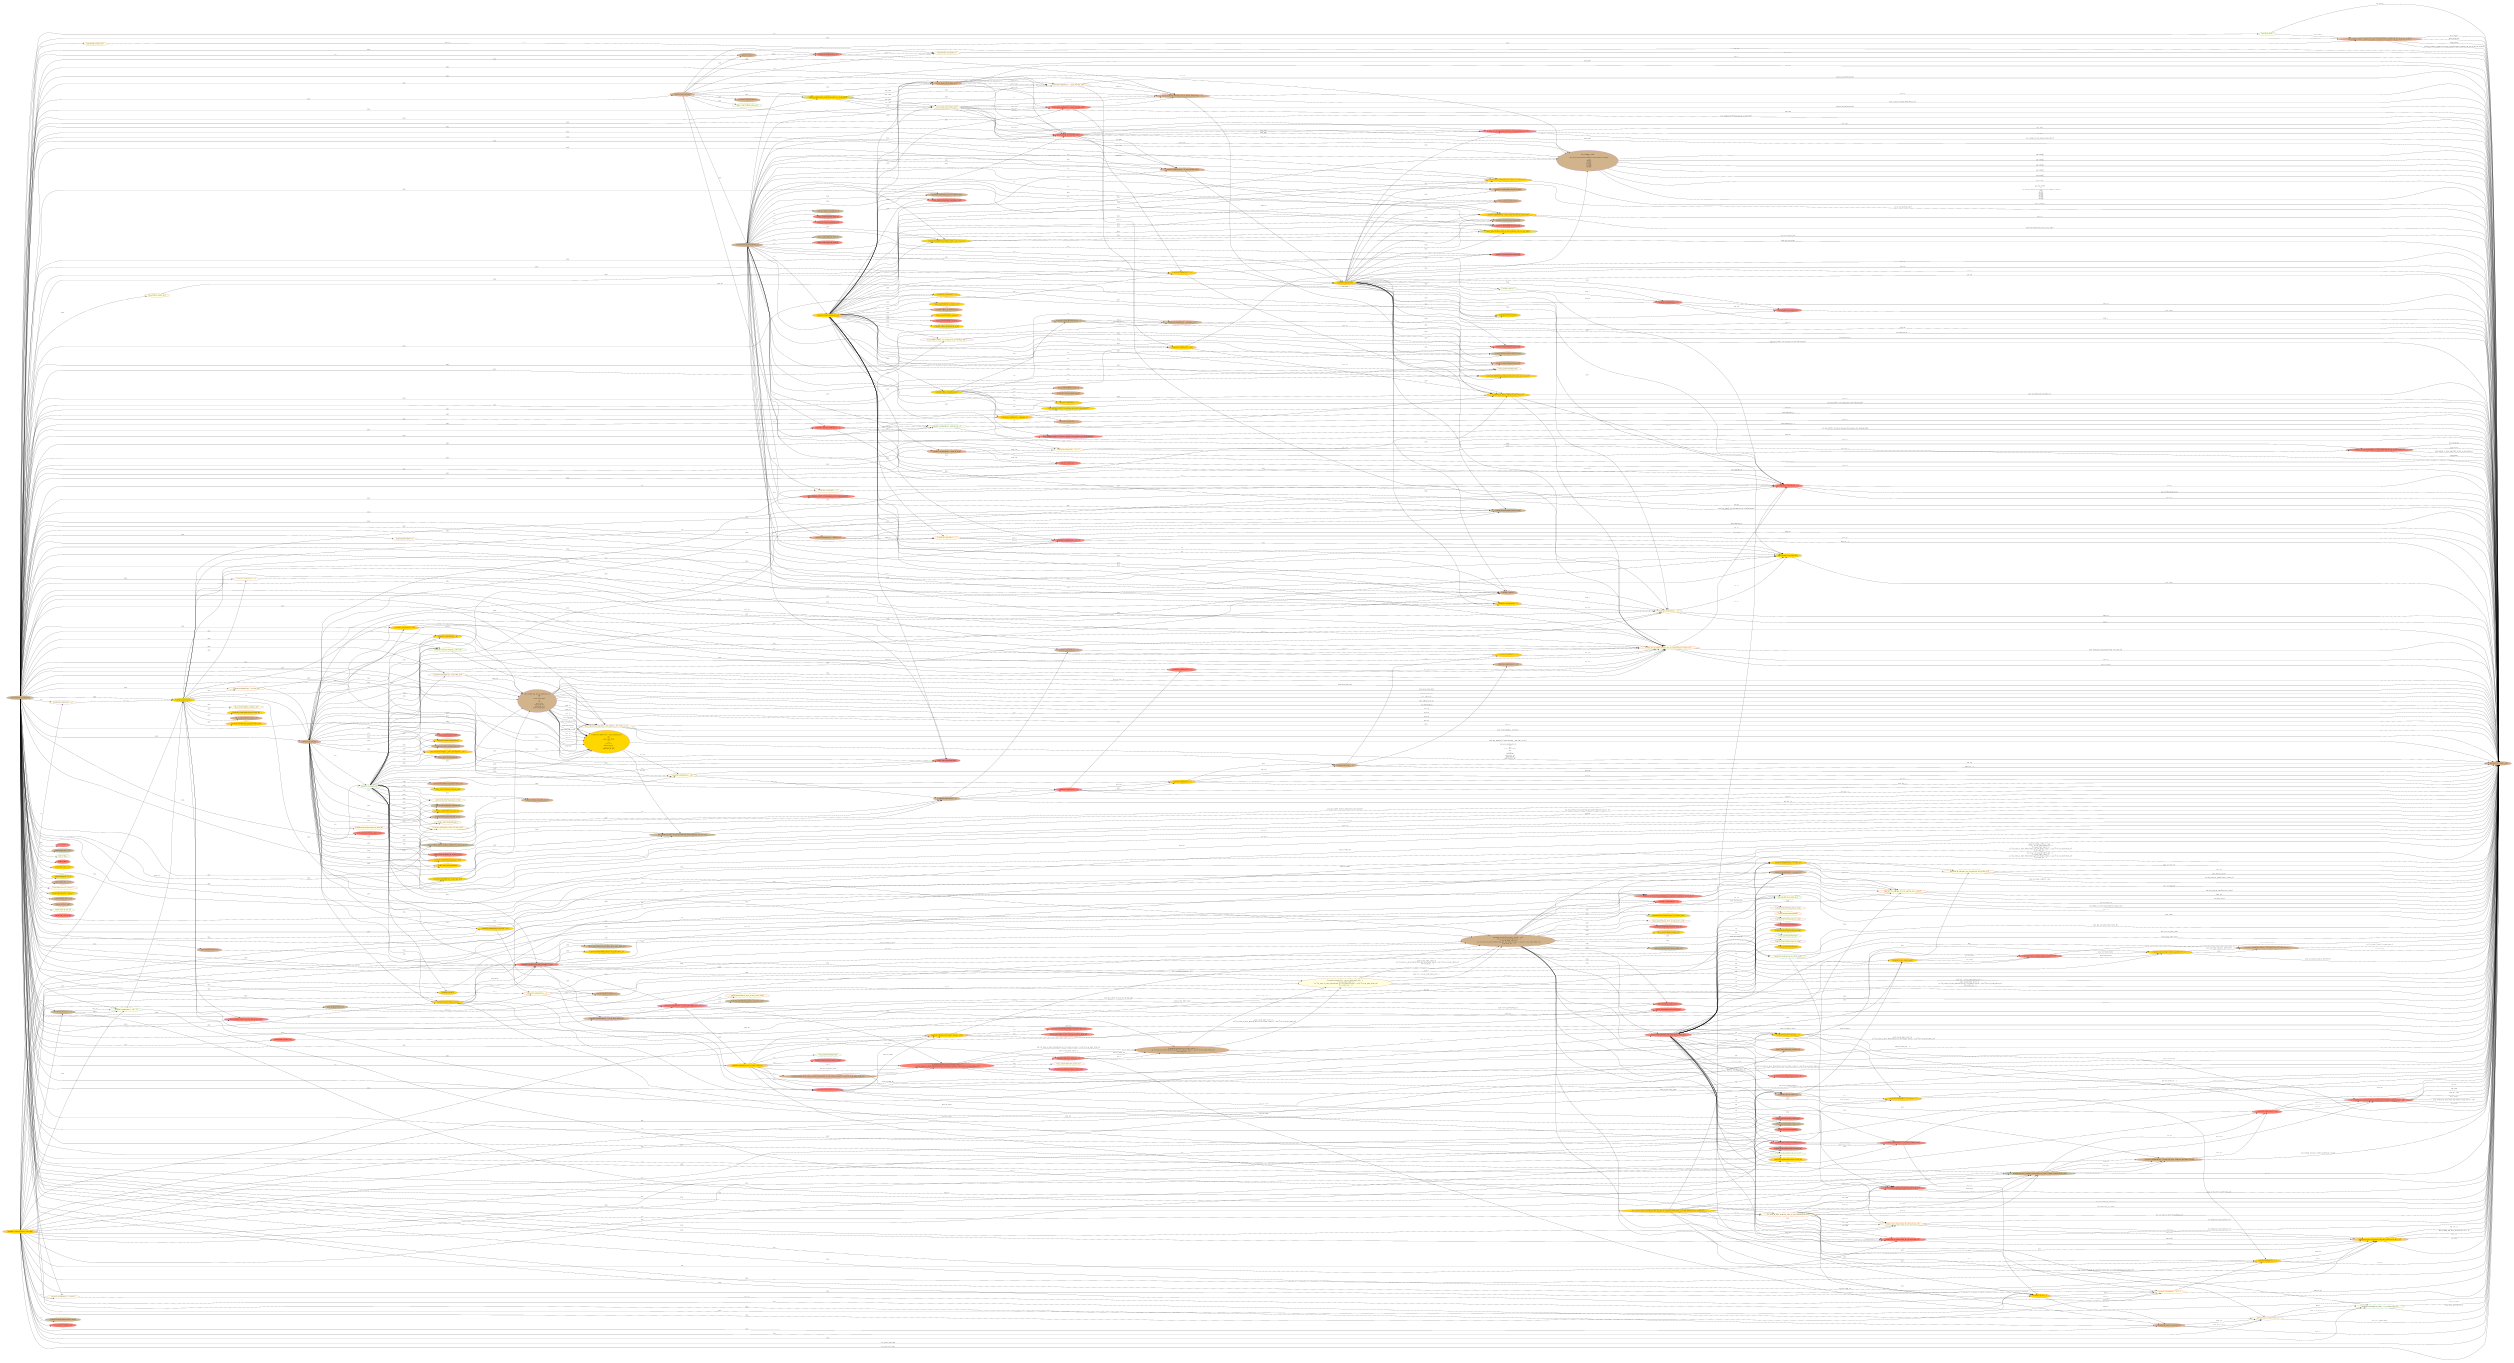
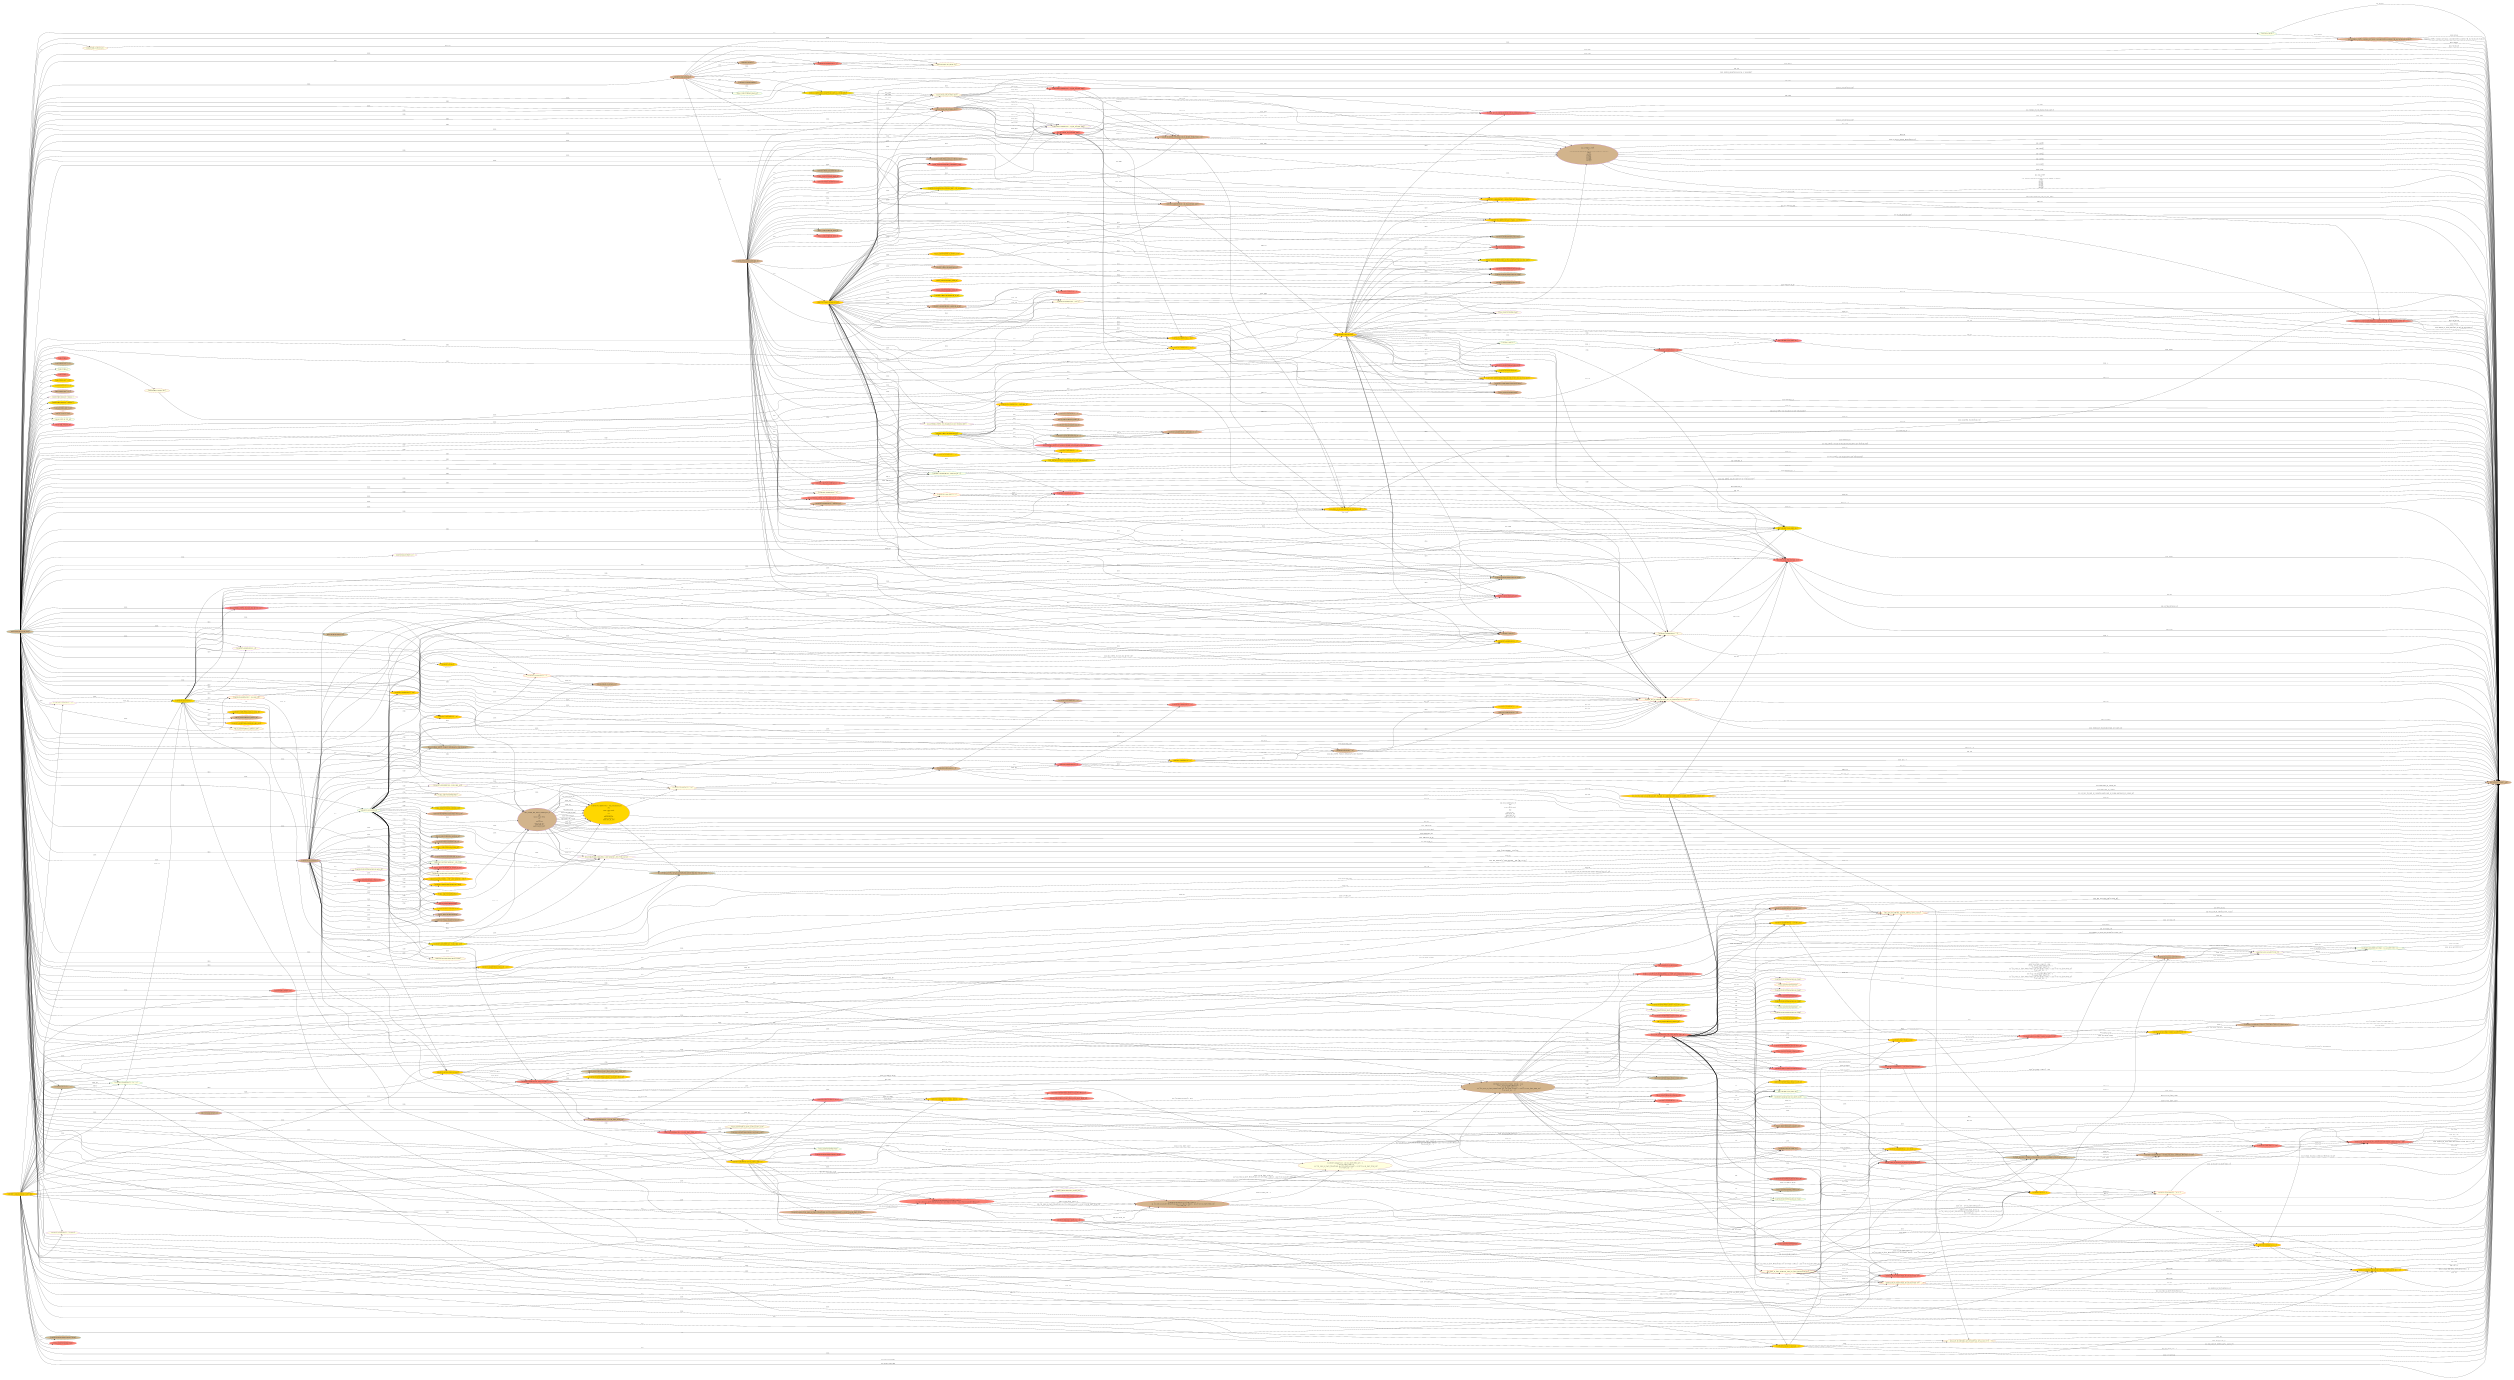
(1410, 352) -> (1430, 548)
(484, 806) -> (372, 837)
